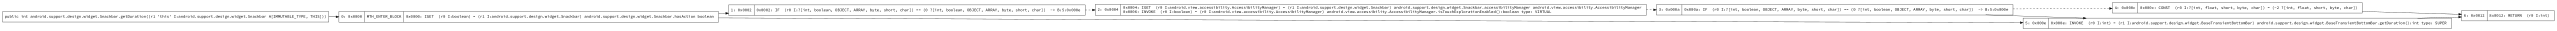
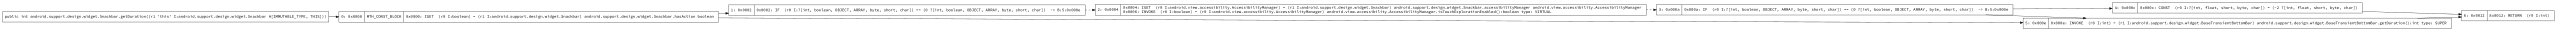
(2061, 9) -> (2061, 9)
(384, 17) -> (384, 17)
